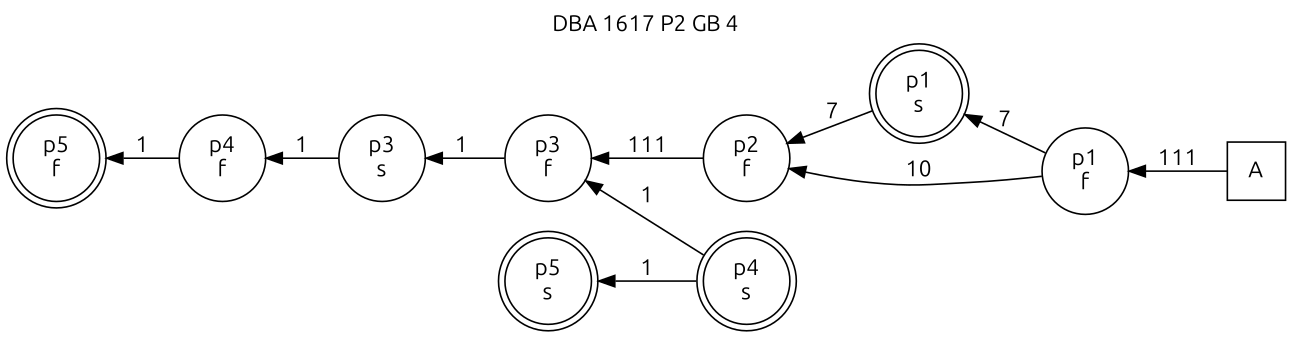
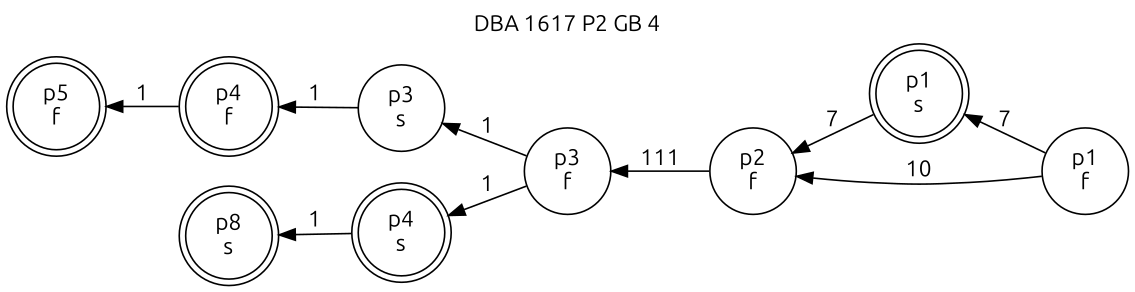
(222, 158) -> (229, 106)
(1256, 171) -> none
(652, 222) -> (495, 198)
(548, 281) -> (229, 236)
